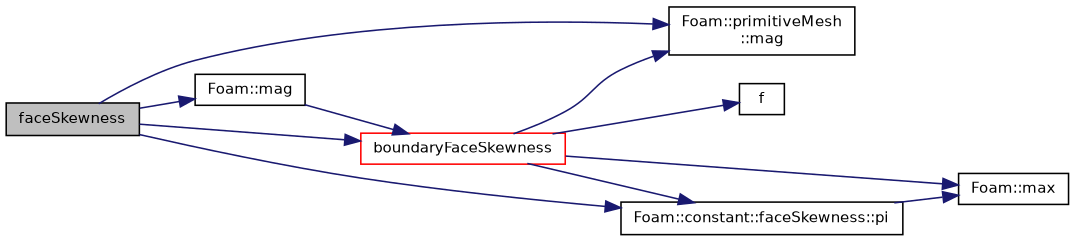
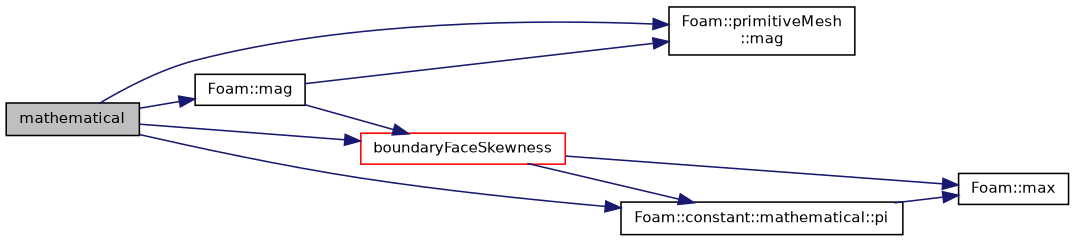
(585, 98) -> (479, 64)
(762, 99) -> none
(73, 119) -> (73, 119)
(762, 218) -> (762, 218)
